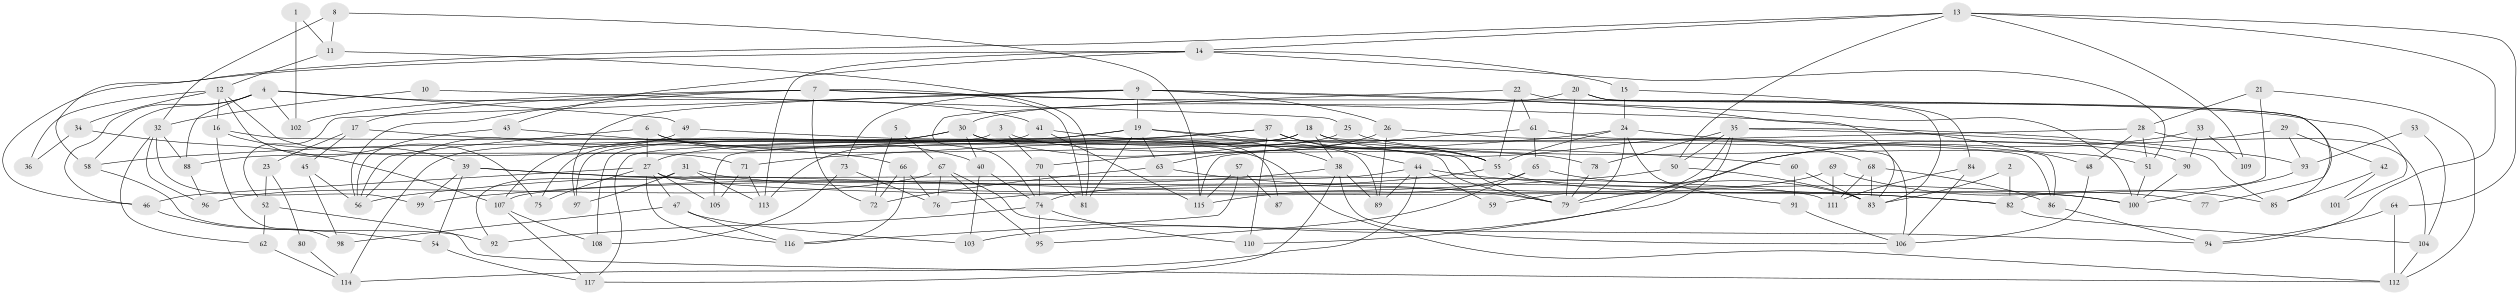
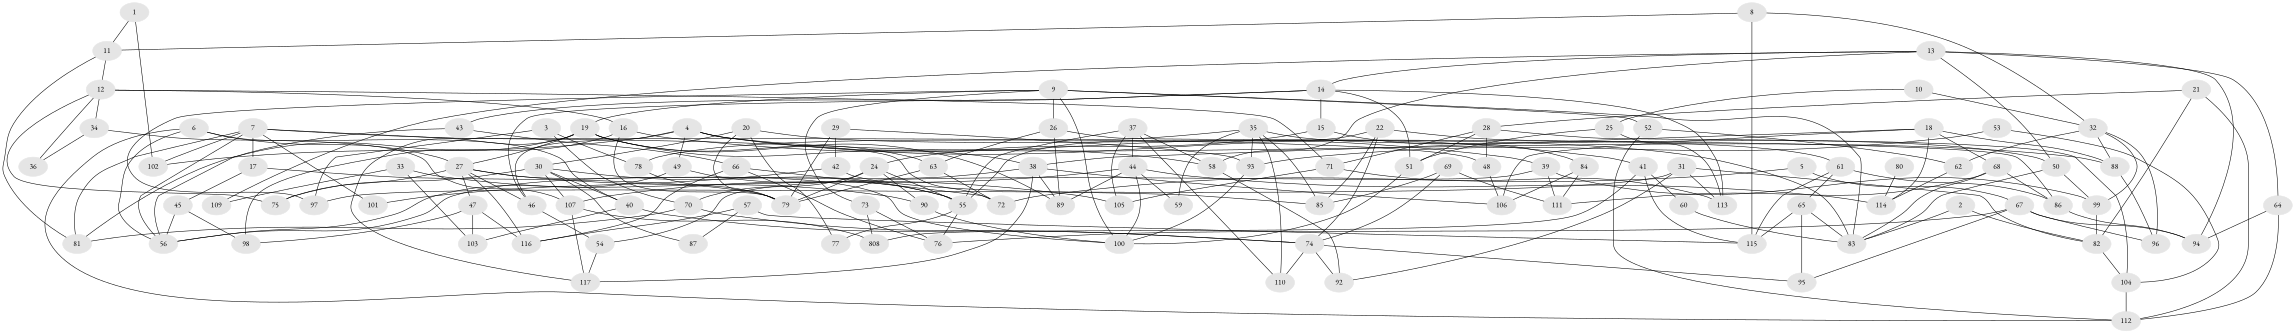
(266, 167) -> none
(1428, 184) -> (2097, 225)
(1794, 205) -> none
(597, 244) -> (874, 244)
